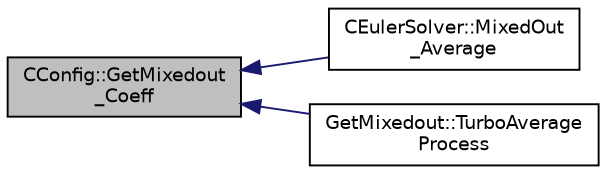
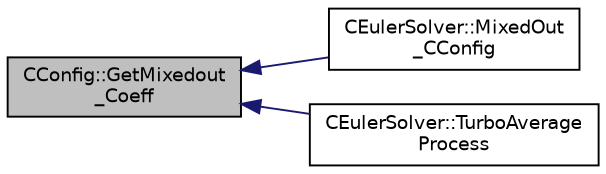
(454, 39) -> (454, 39)
(454, 135) -> (454, 135)
